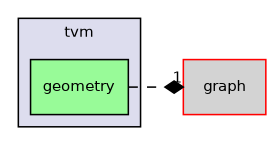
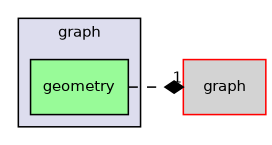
(79, 33) -> (79, 33)
